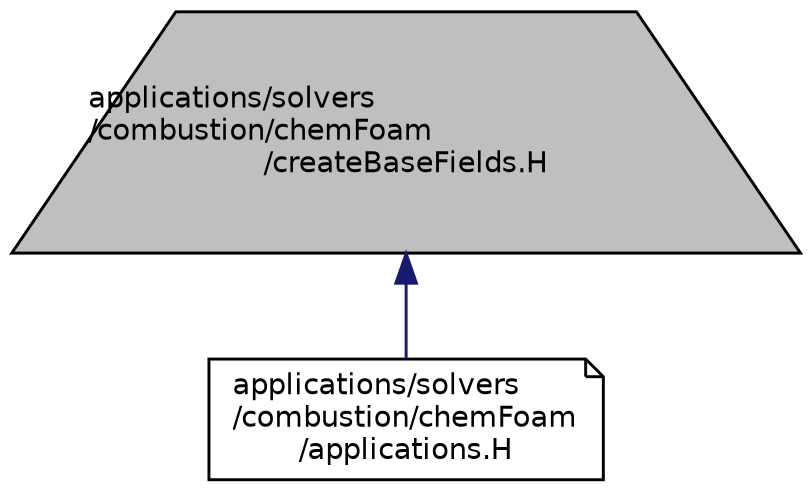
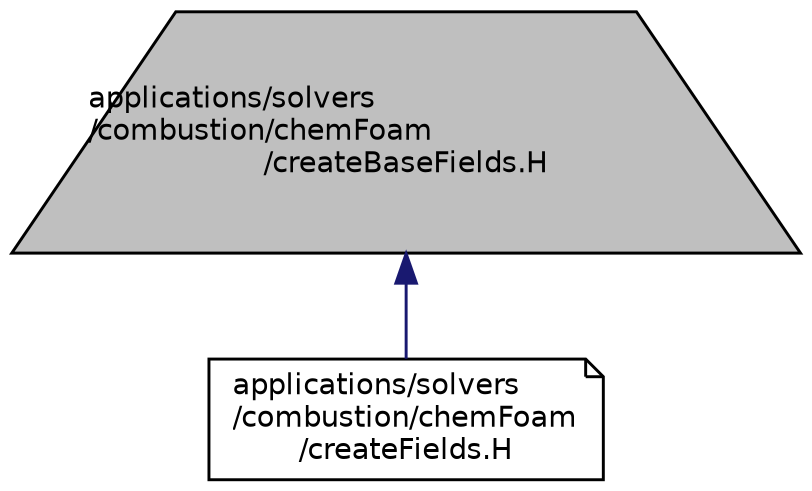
(406, 419) -> (406, 419)
